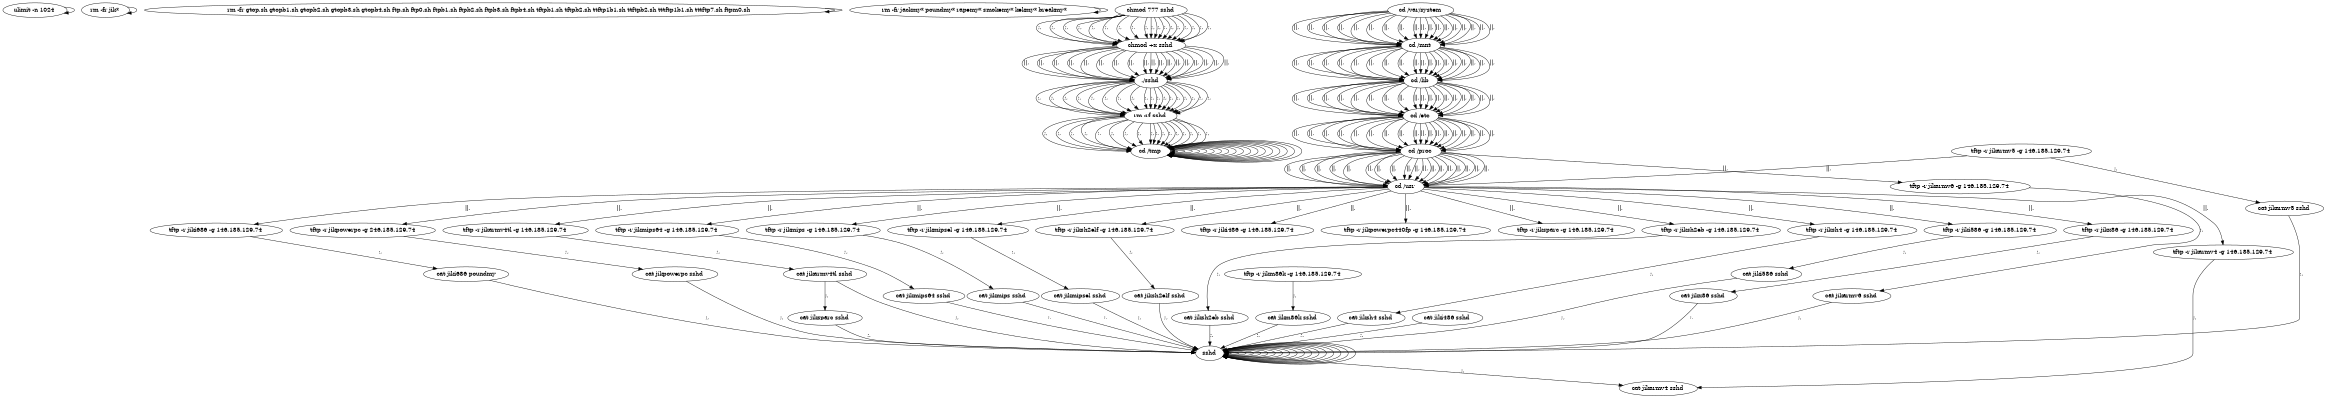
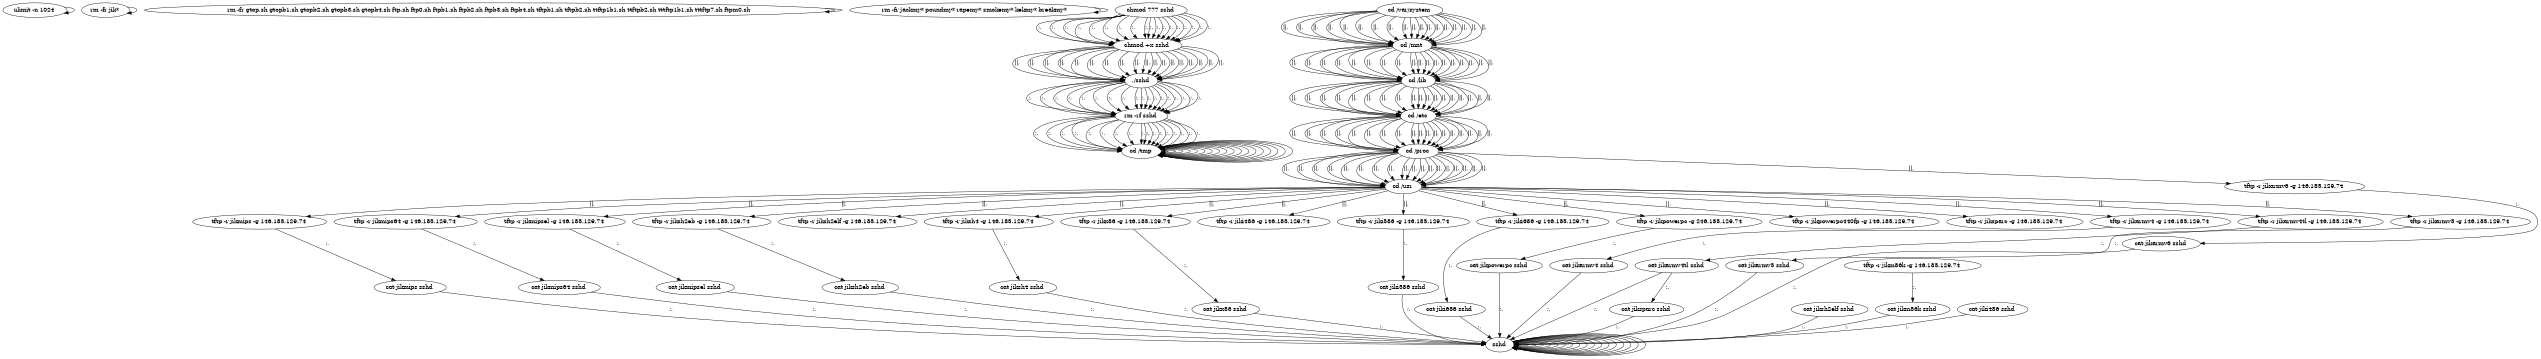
(1698, 174) -> (1915, 196)
(1131, 262) -> none
(466, 274) -> (1450, 309)
(1421, 370) -> (1545, 304)
